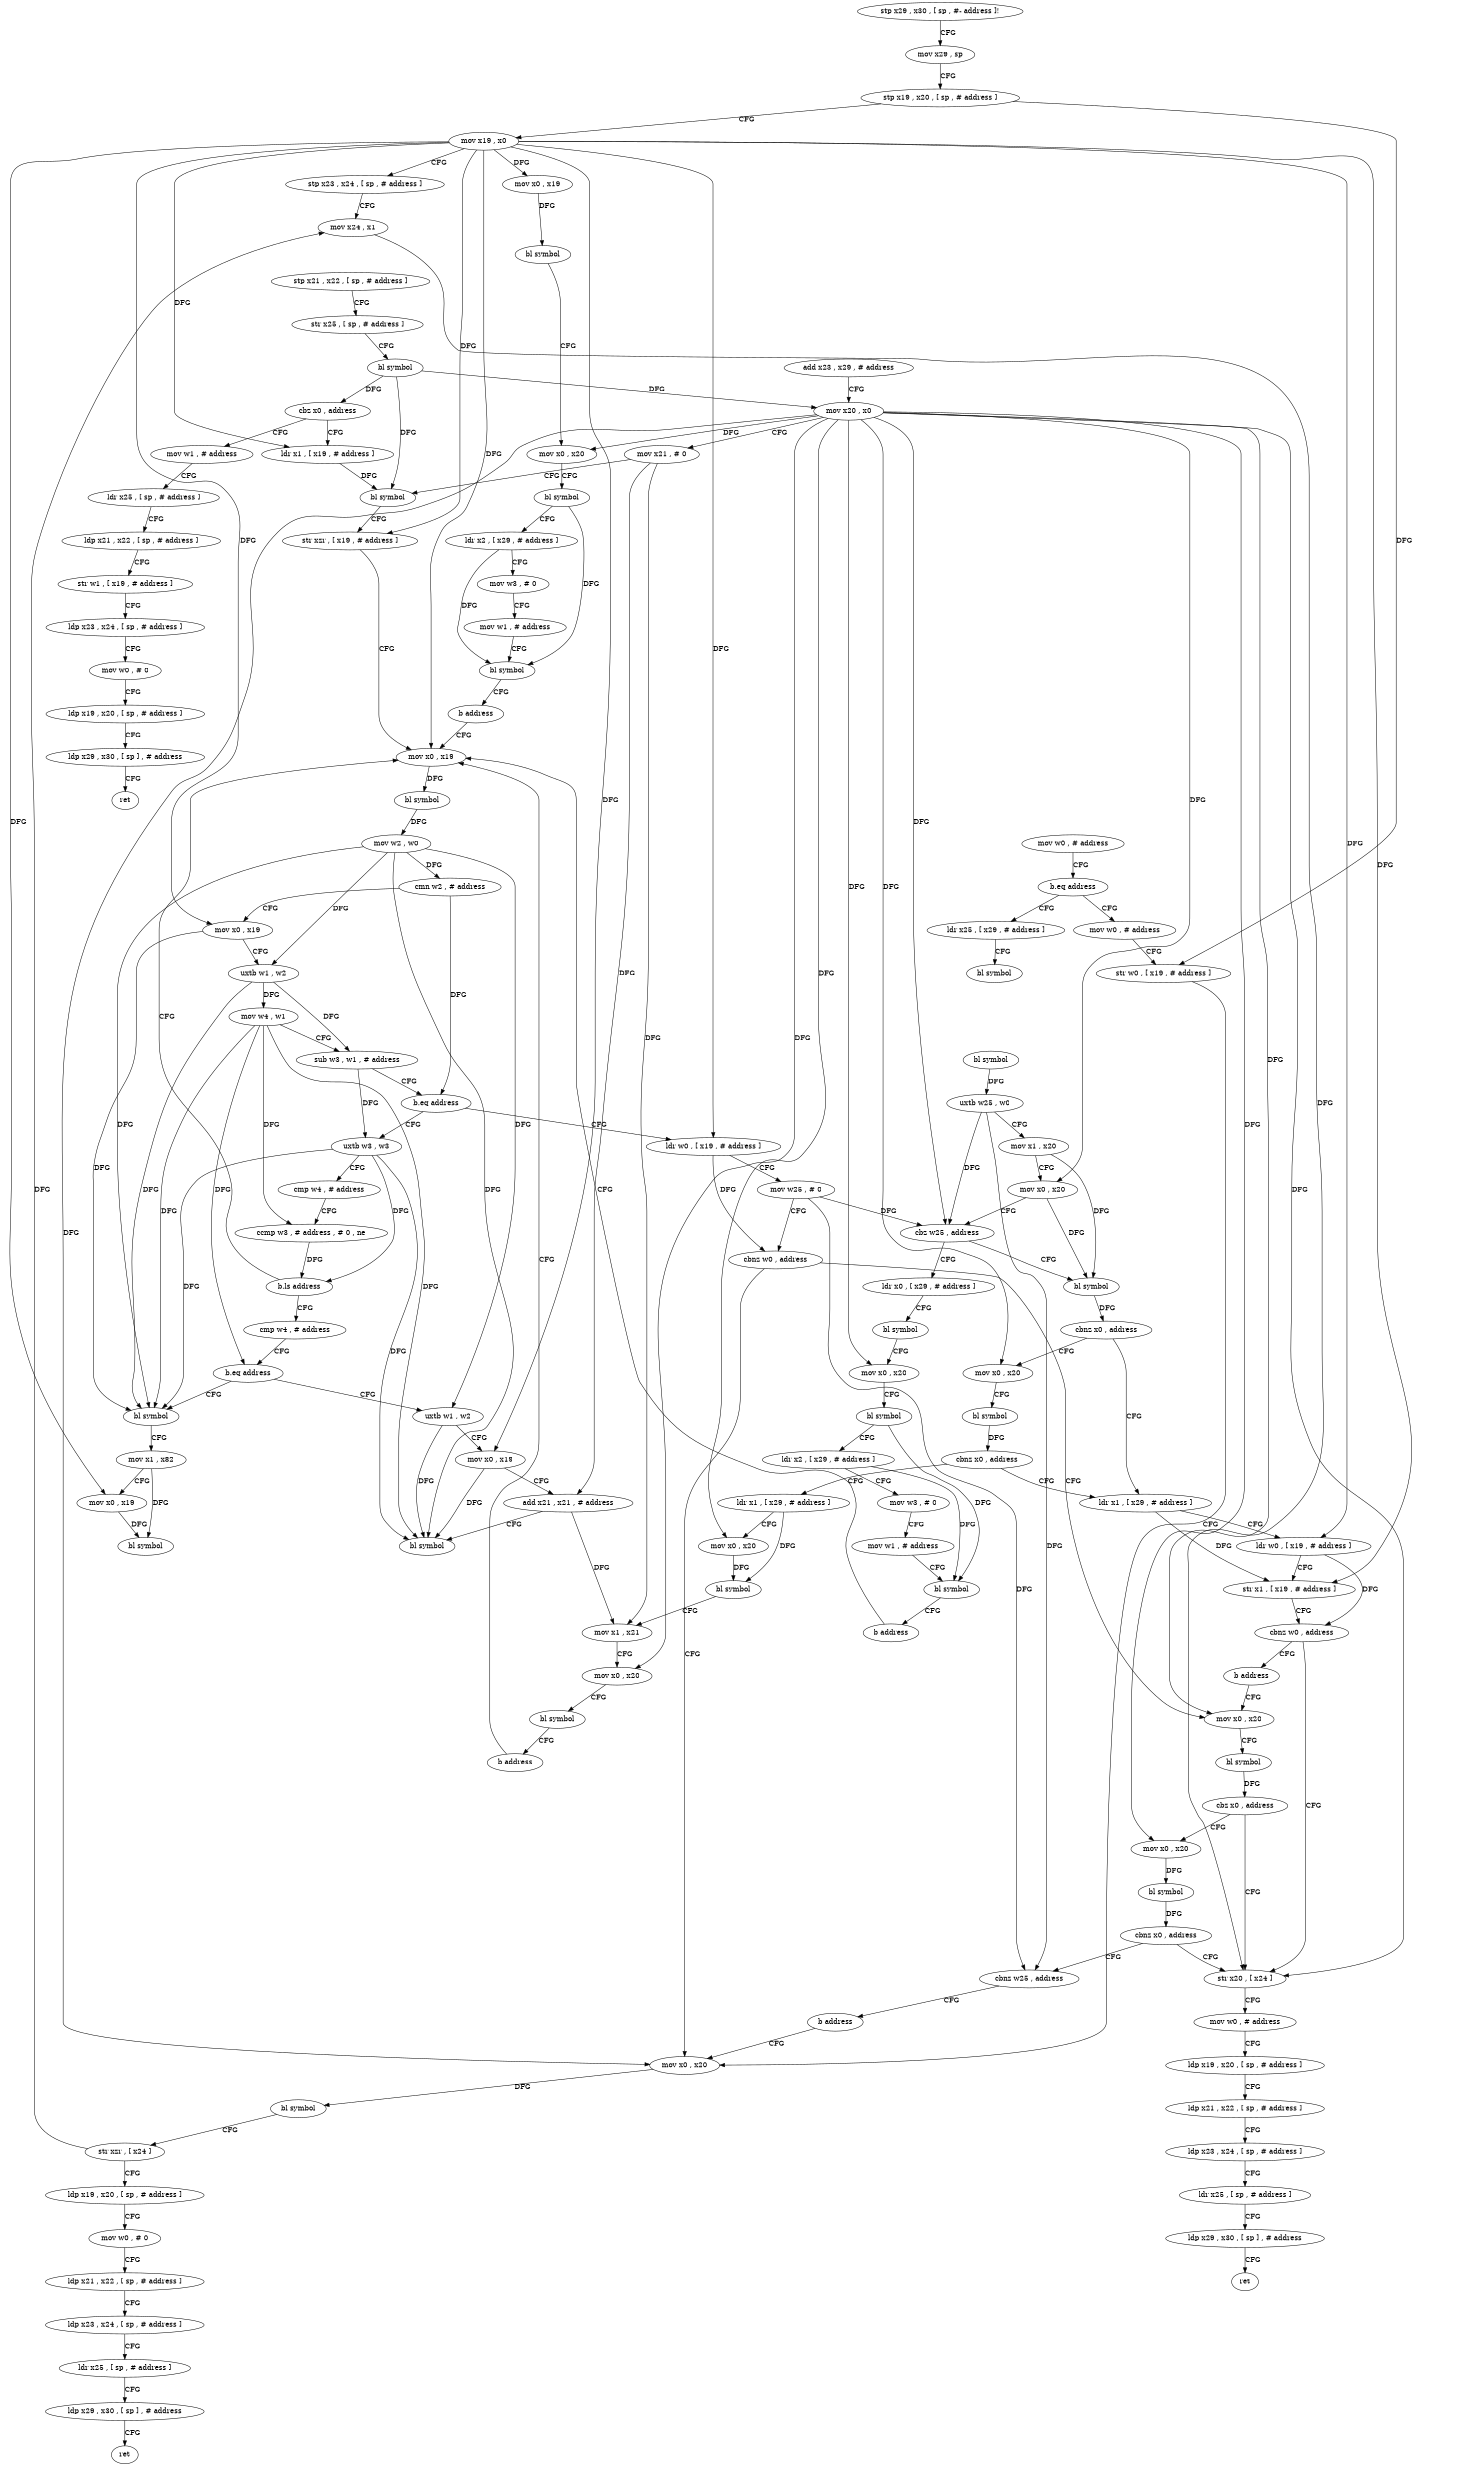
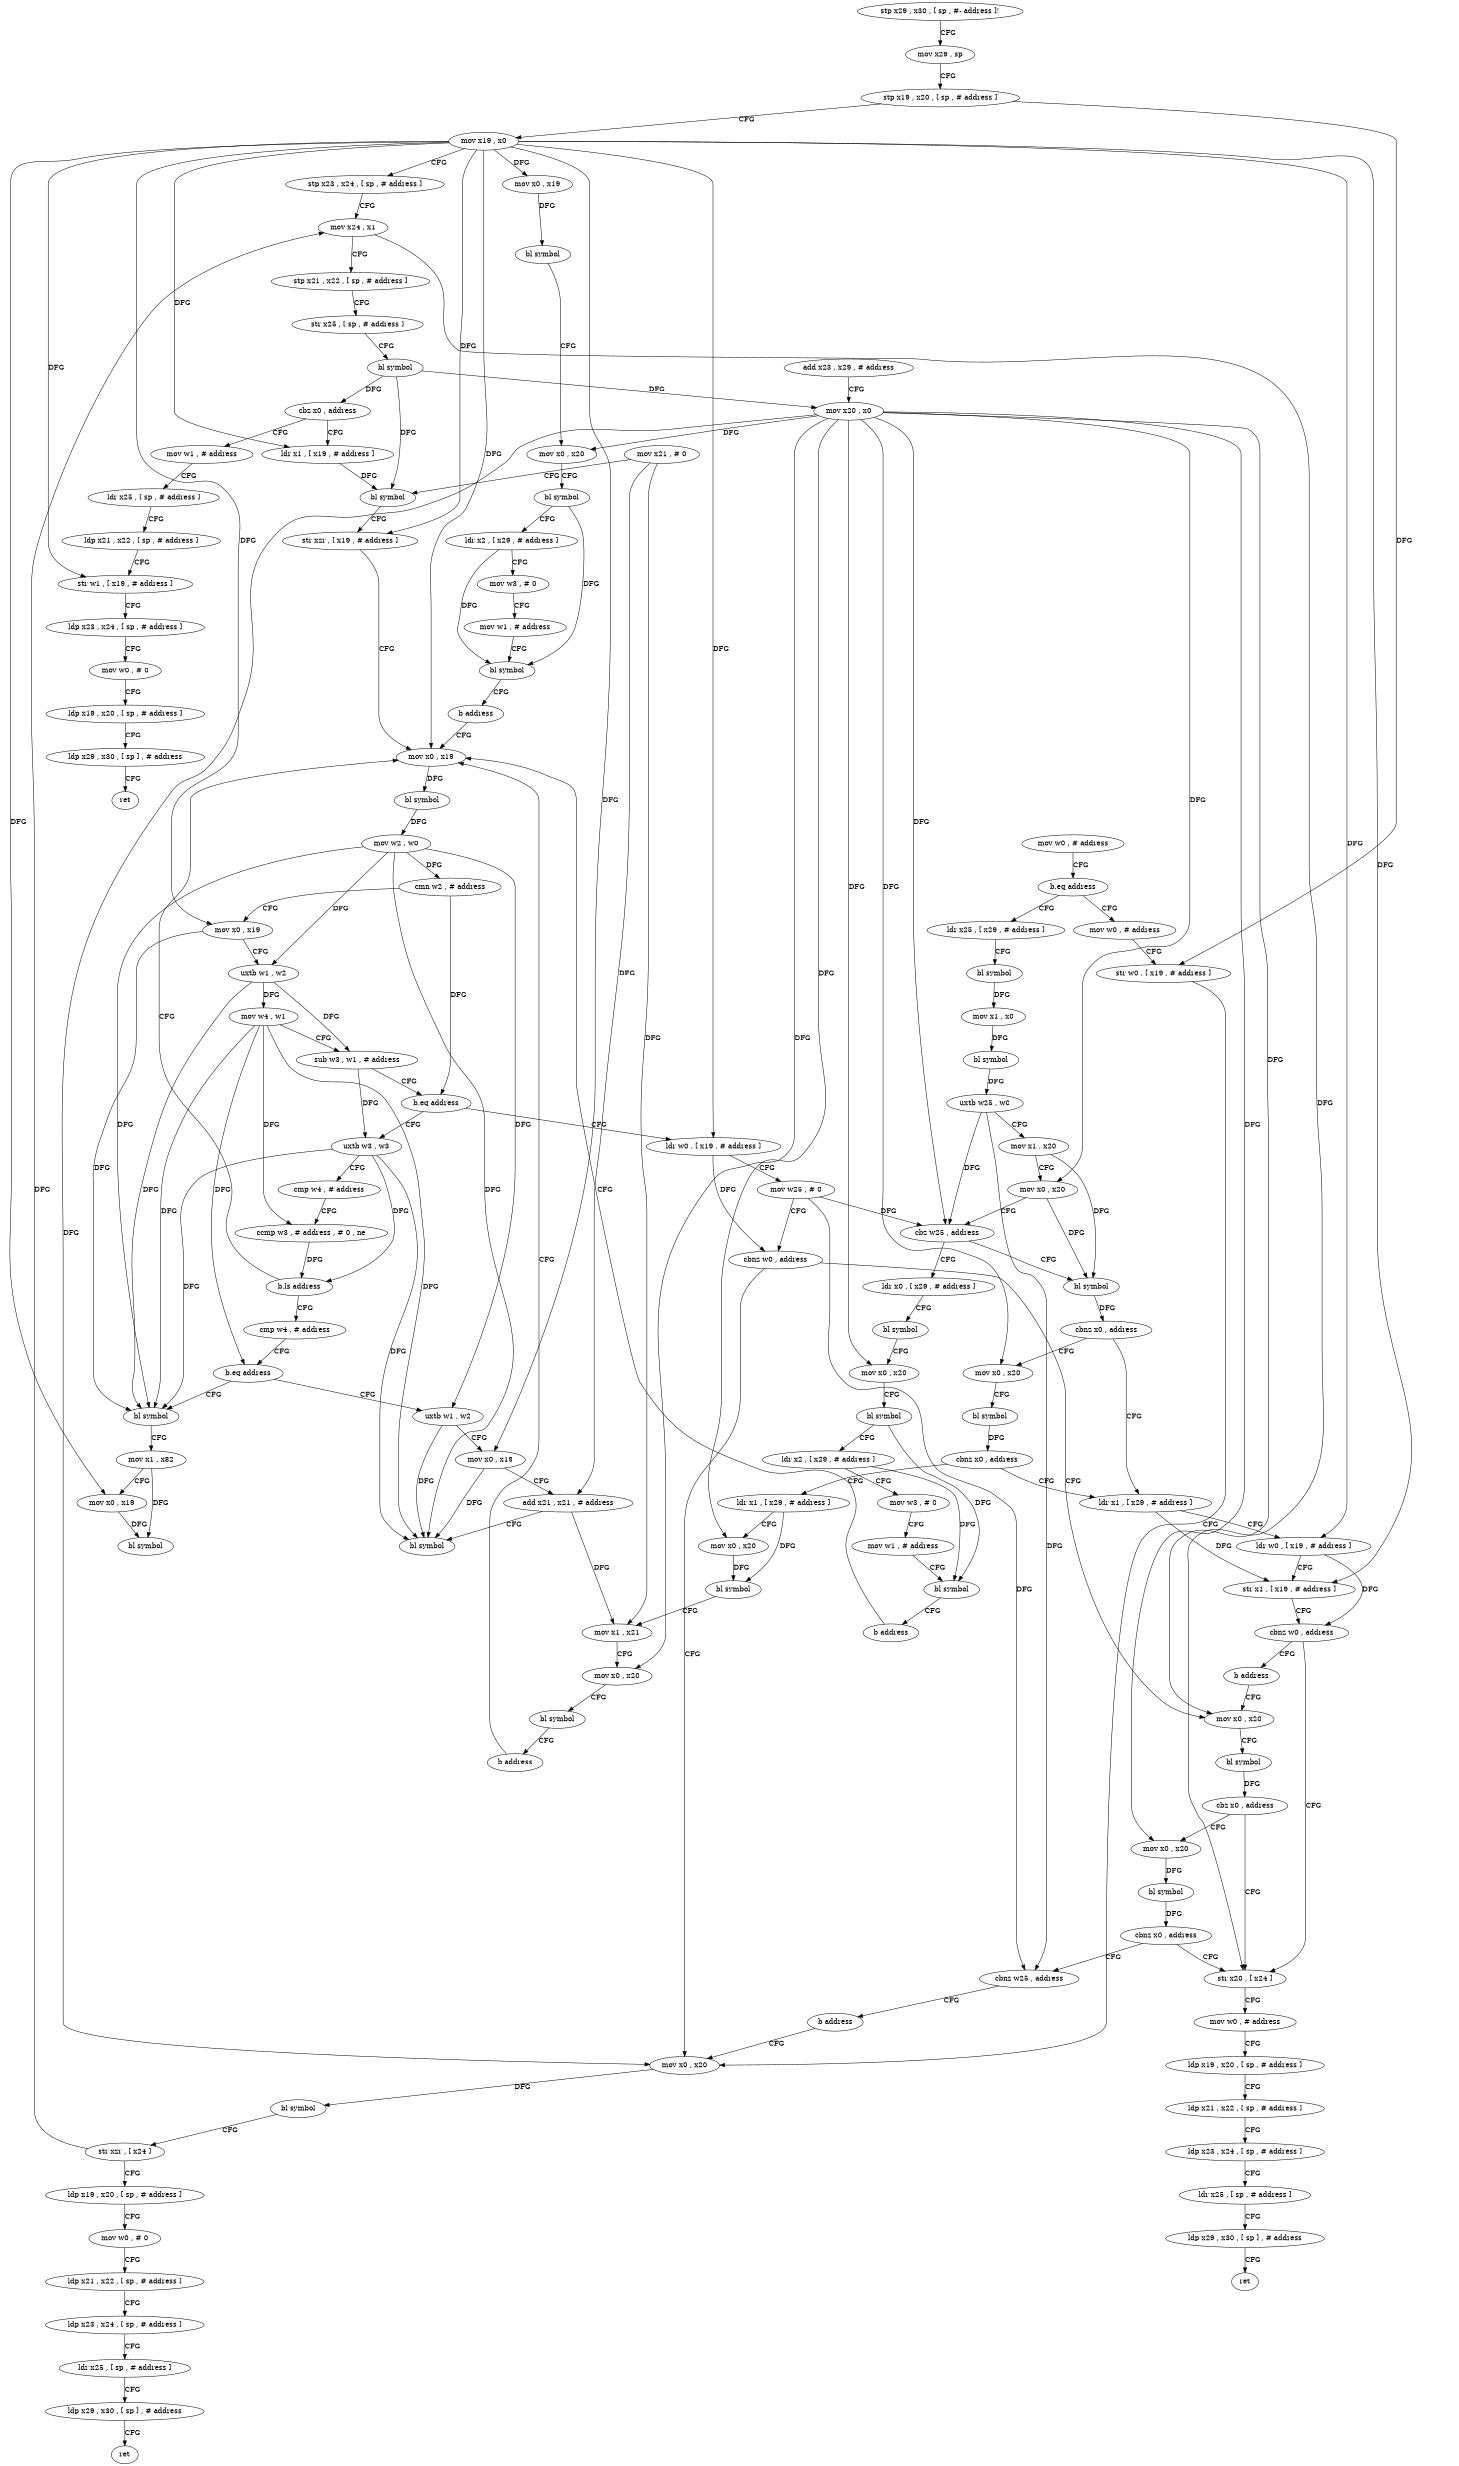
none -> (48, 184)
none -> (352, 252)
(758, 432) -> none
none -> (993, 1017)
(1297, 1068) -> none
